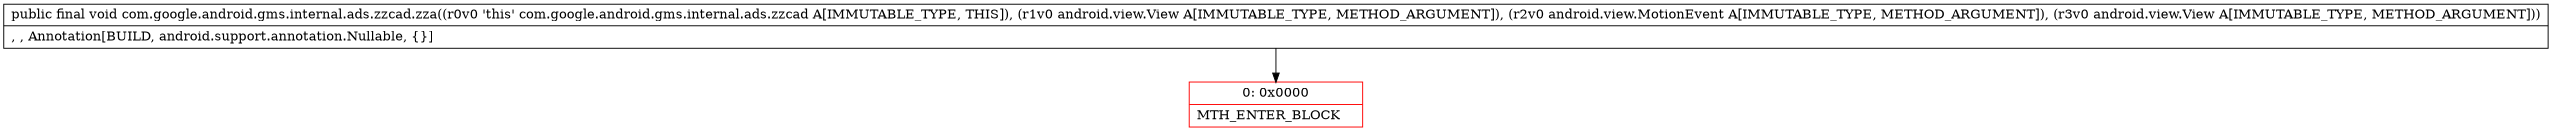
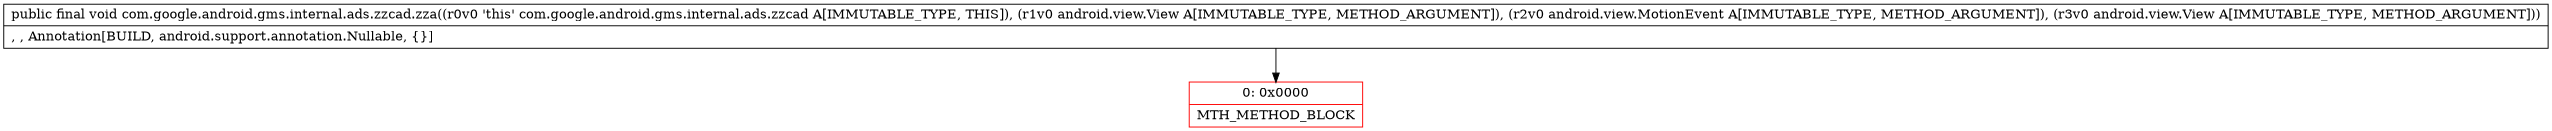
(1269, 115) -> (1276, 115)
